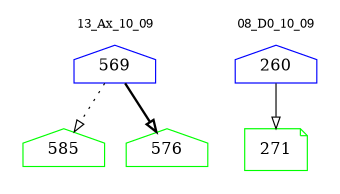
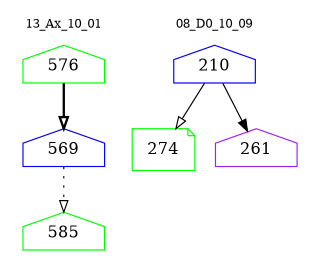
(115, 25) -> (64, 25)
(276, 66) -> (215, 66)
(137, 103) -> (64, 100)
none -> (256, 150)
(276, 150) -> (164, 150)
